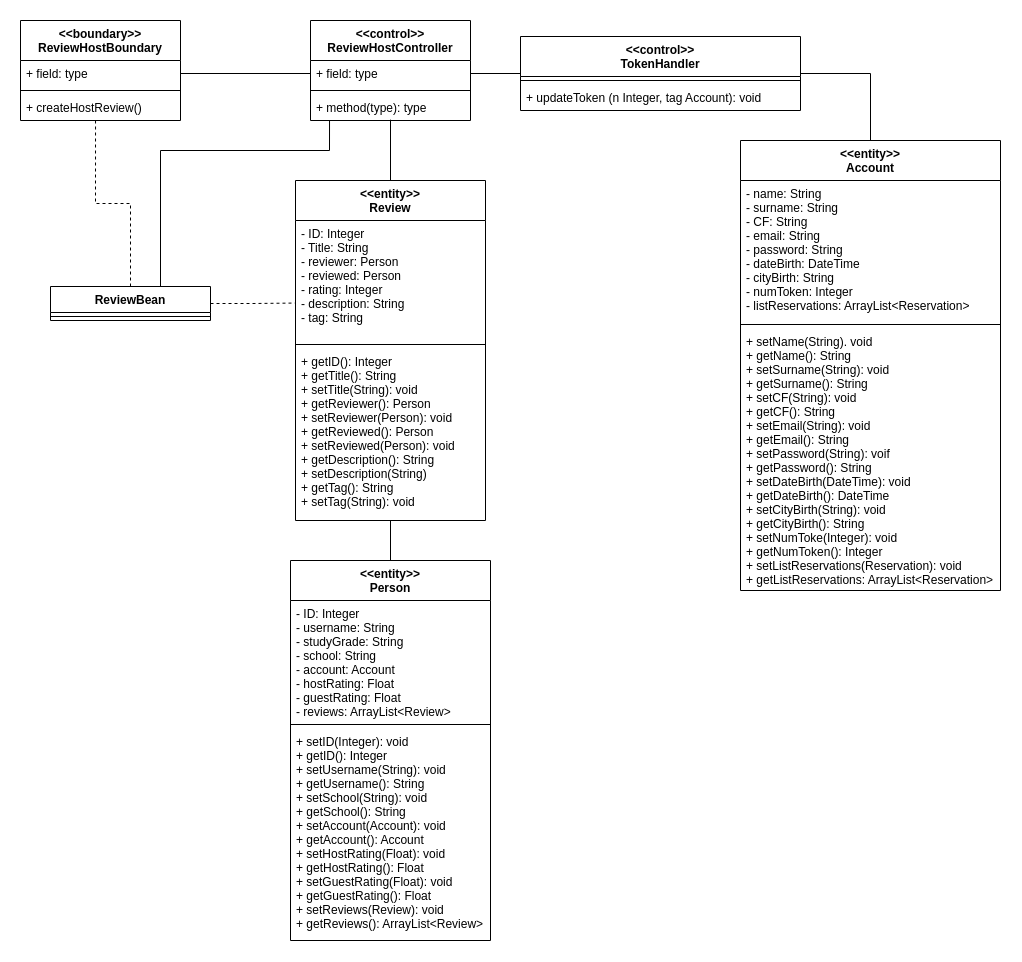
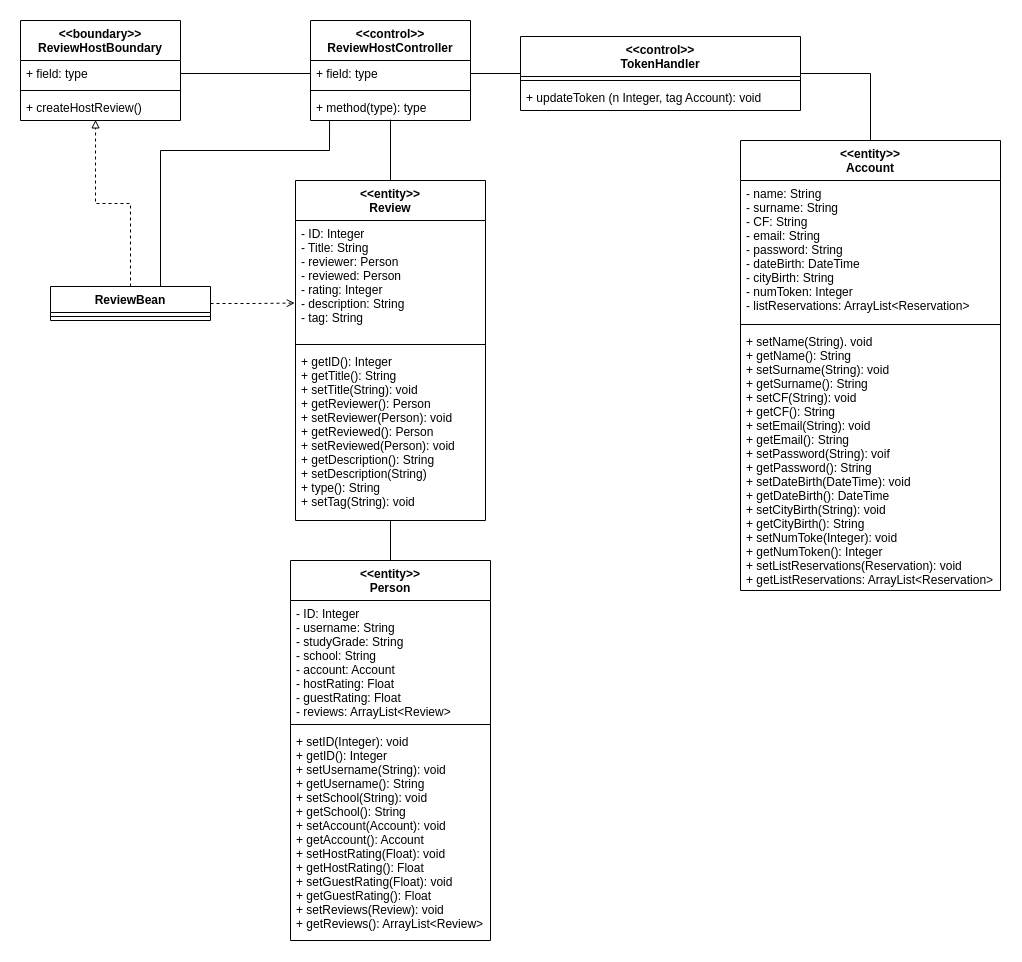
(96, 126) -> (96, 129)
(289, 303) -> (289, 303)
(357, 362) -> (357, 362)
